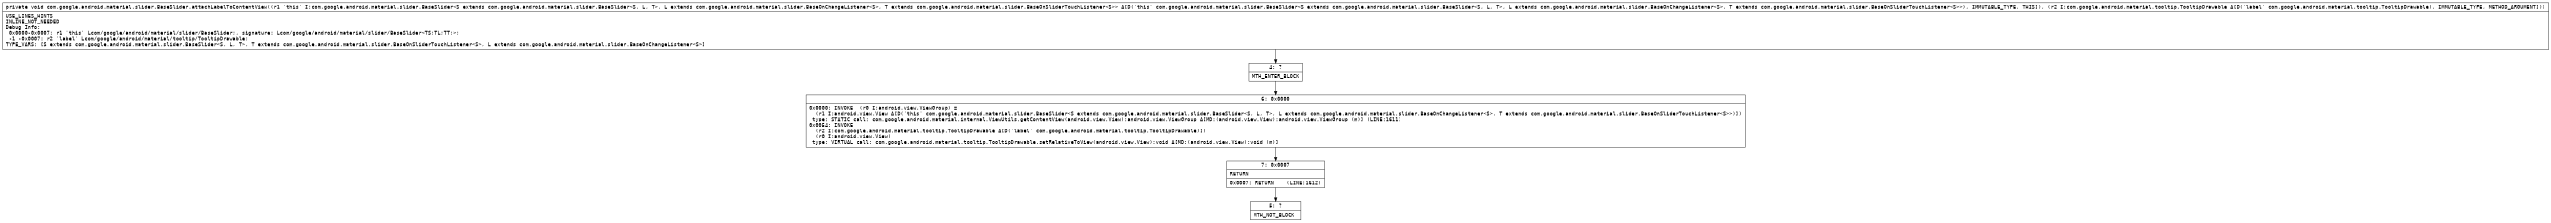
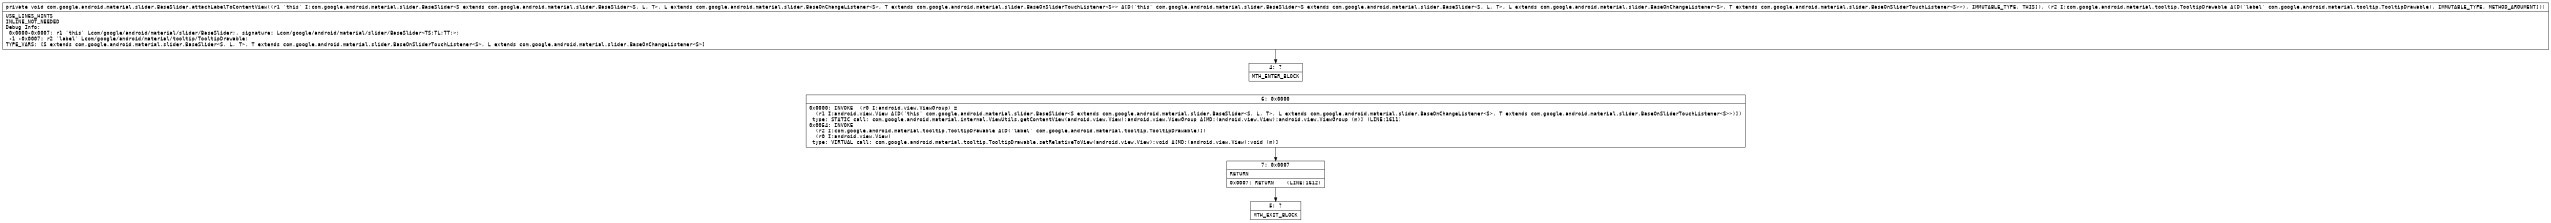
(1276, 86) -> none
(1274, 215) -> (1276, 215)
